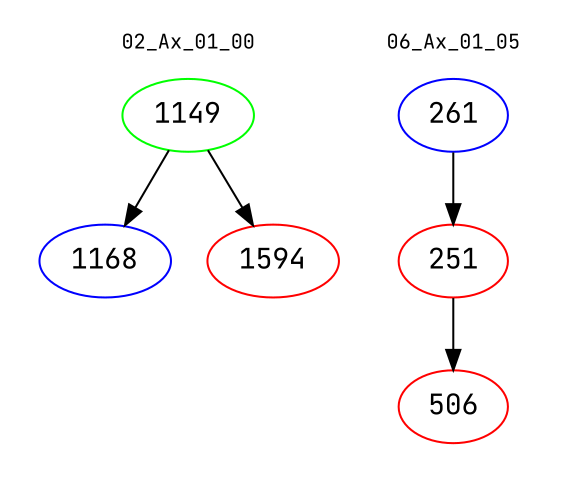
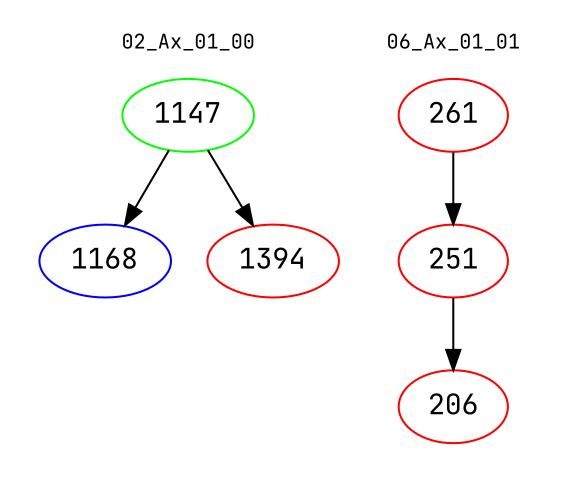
(454, 44) -> (454, 44)
(188, 115) -> (188, 115)
(453, 115) -> (453, 115)
(273, 261) -> (273, 261)
(453, 407) -> (453, 407)
